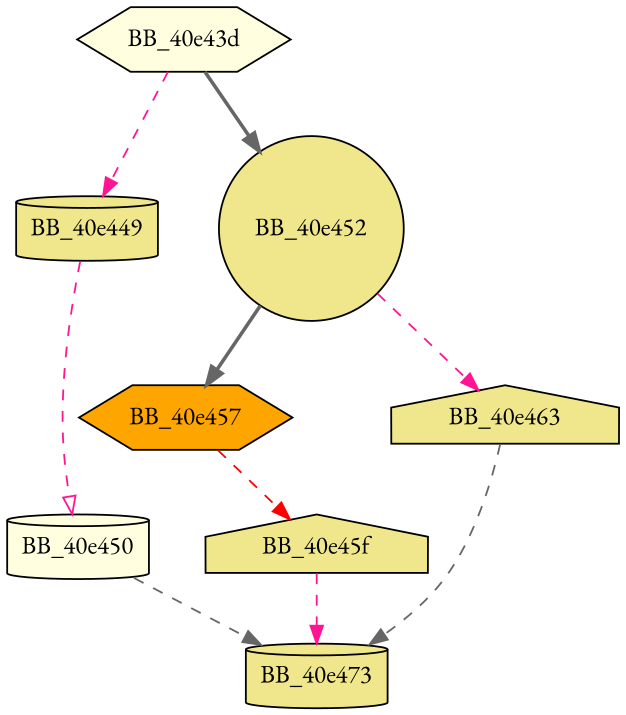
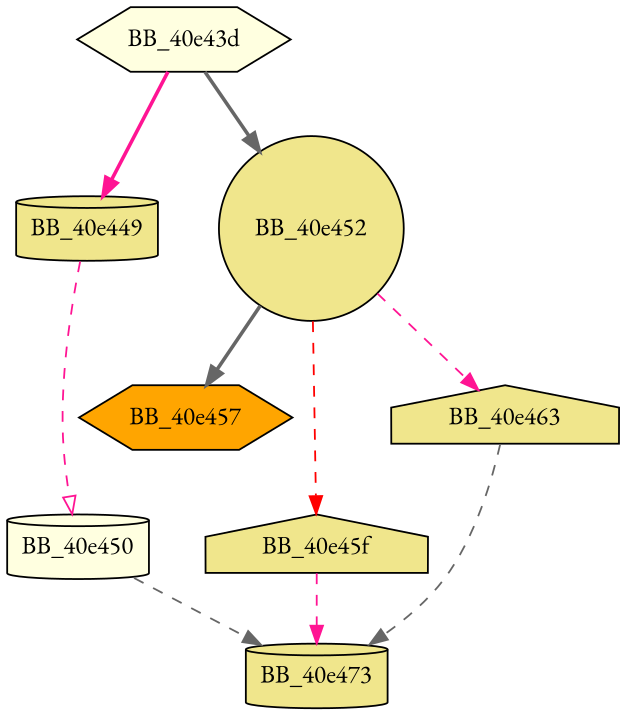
(140, 126) -> (140, 126)
(248, 479) -> (314, 409)
